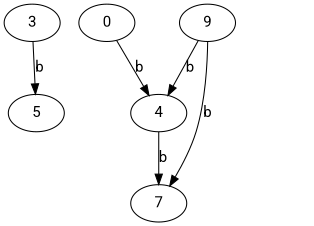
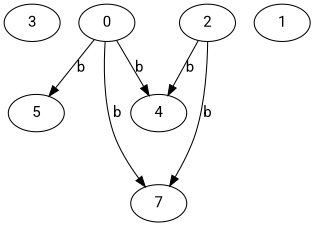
(208, 23) -> (208, 23)
none -> (282, 23)
(34, 63) -> (75, 64)
(159, 153) -> (109, 114)
